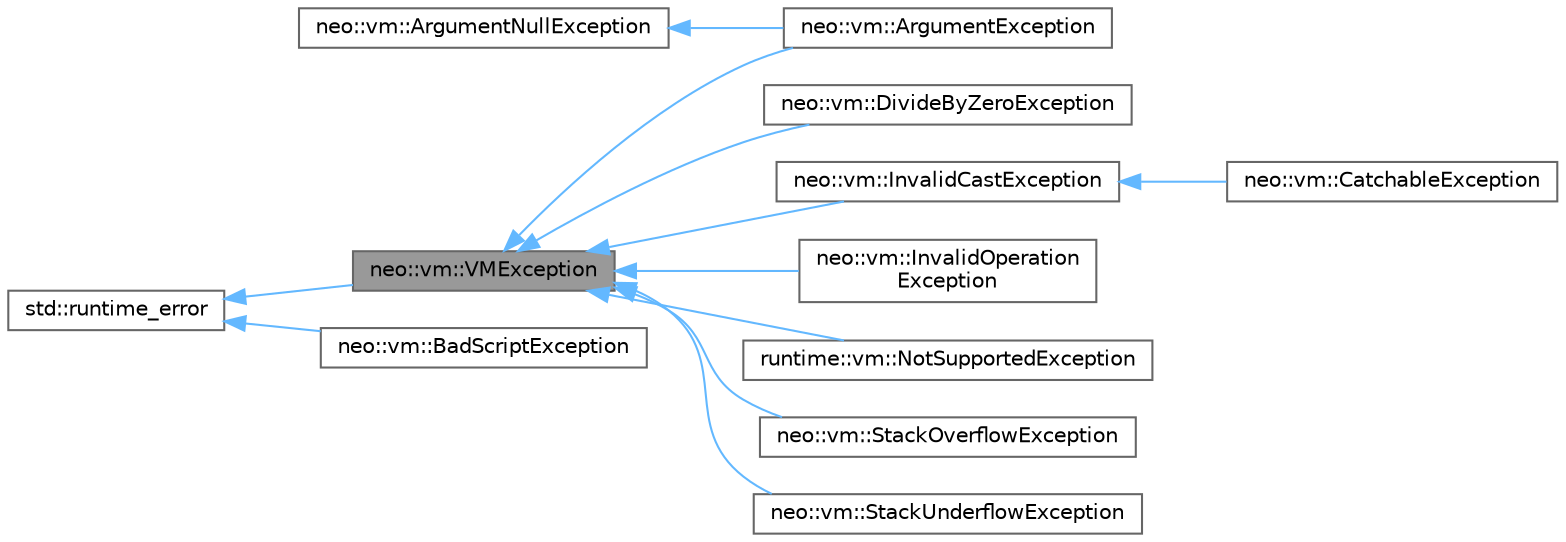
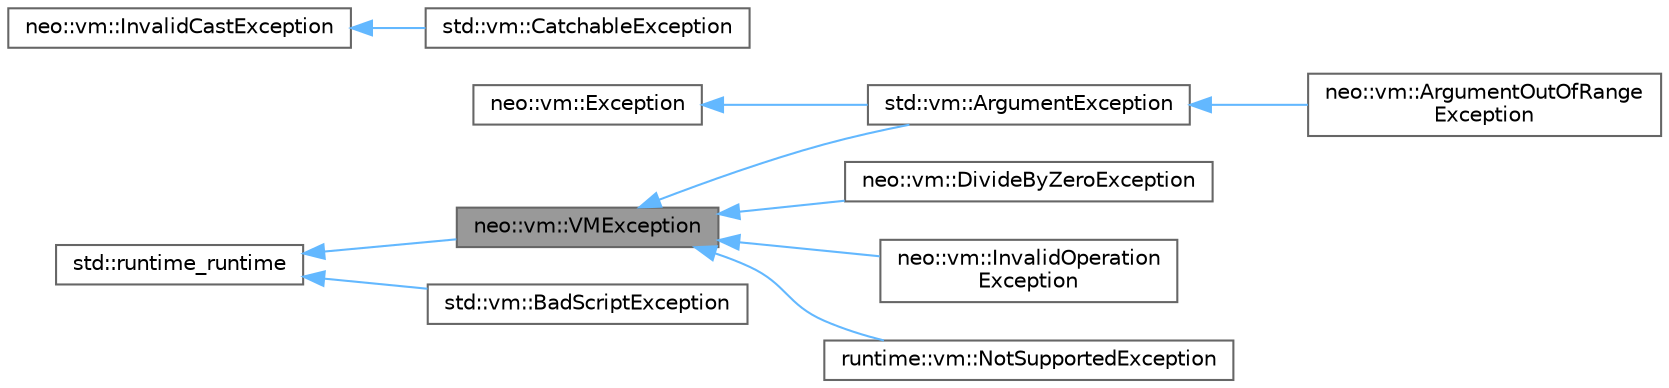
(484, 28) -> (588, 105)
(948, 28) -> (1029, 105)
none -> (1485, 105)
(1392, 182) -> (588, 28)
(727, 224) -> none
(116, 310) -> (180, 265)
(484, 348) -> (588, 304)
(948, 437) -> none
(948, 514) -> none
